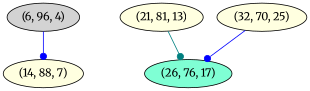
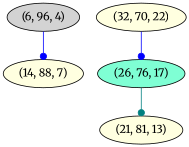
(262, 17) -> (141, 17)
(174, 42) -> (141, 99)
